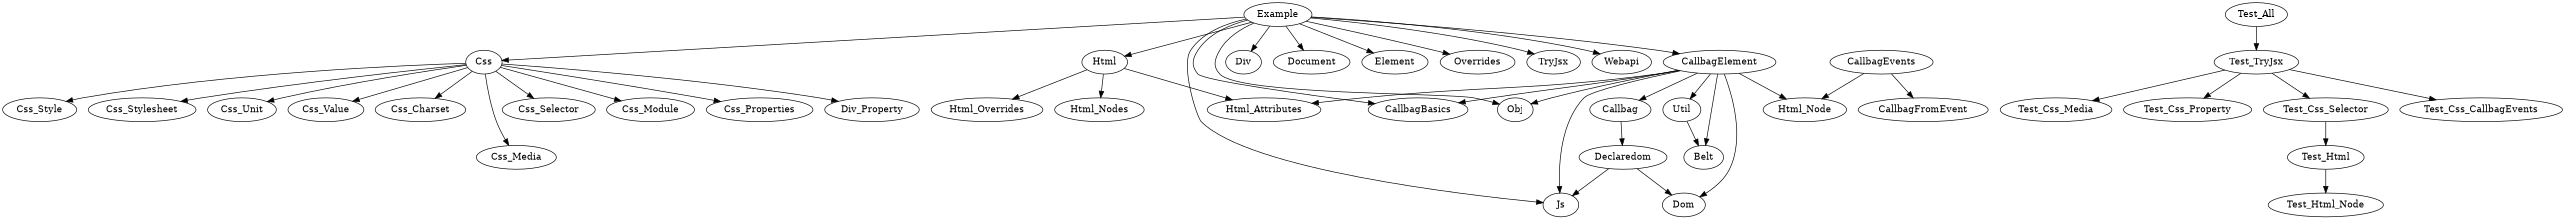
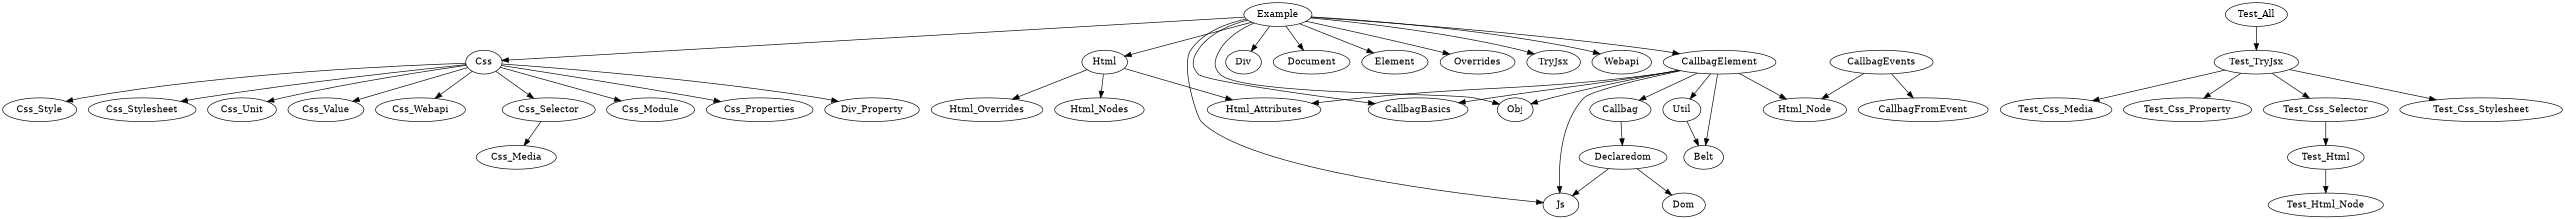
(492, 108) -> (534, 131)
(420, 110) -> (420, 110)
(2481, 110) -> (2481, 110)
(1736, 138) -> none
